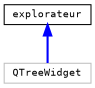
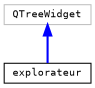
(48, 49) -> (48, 49)
